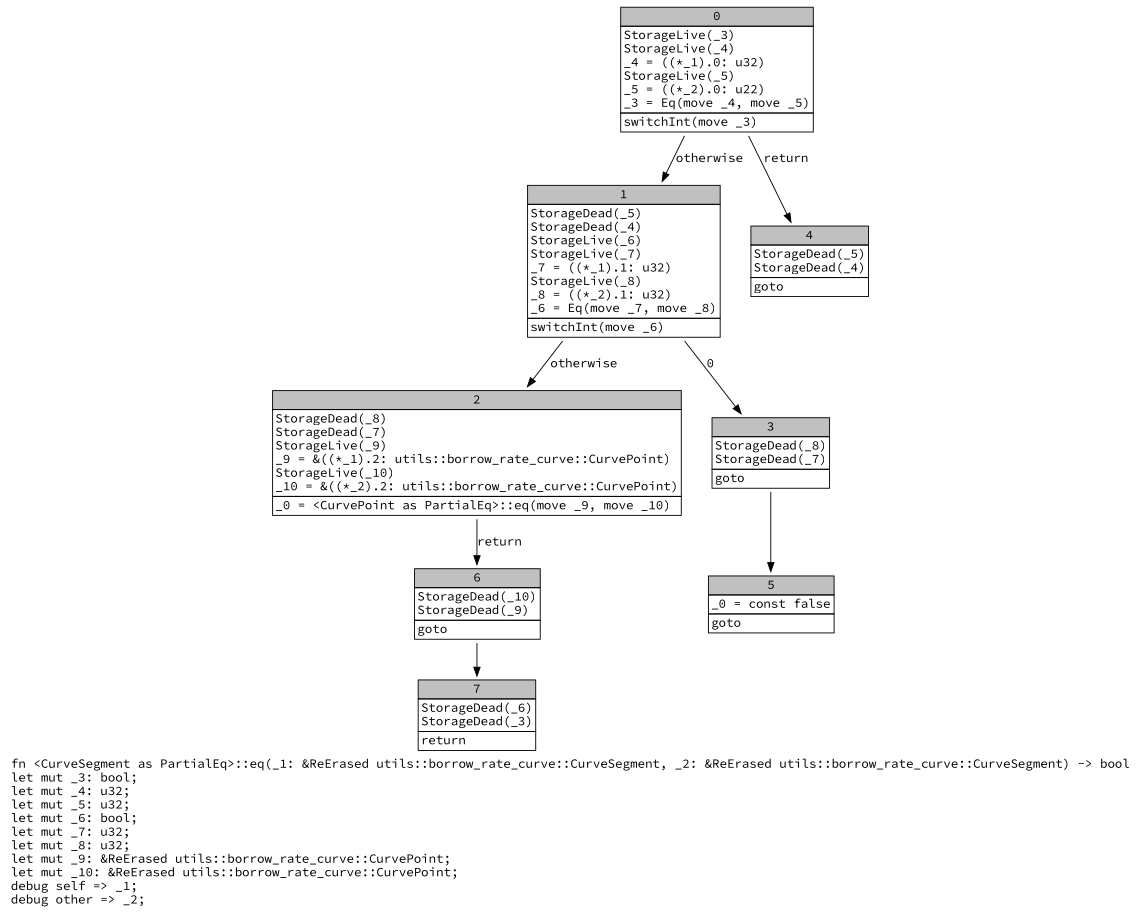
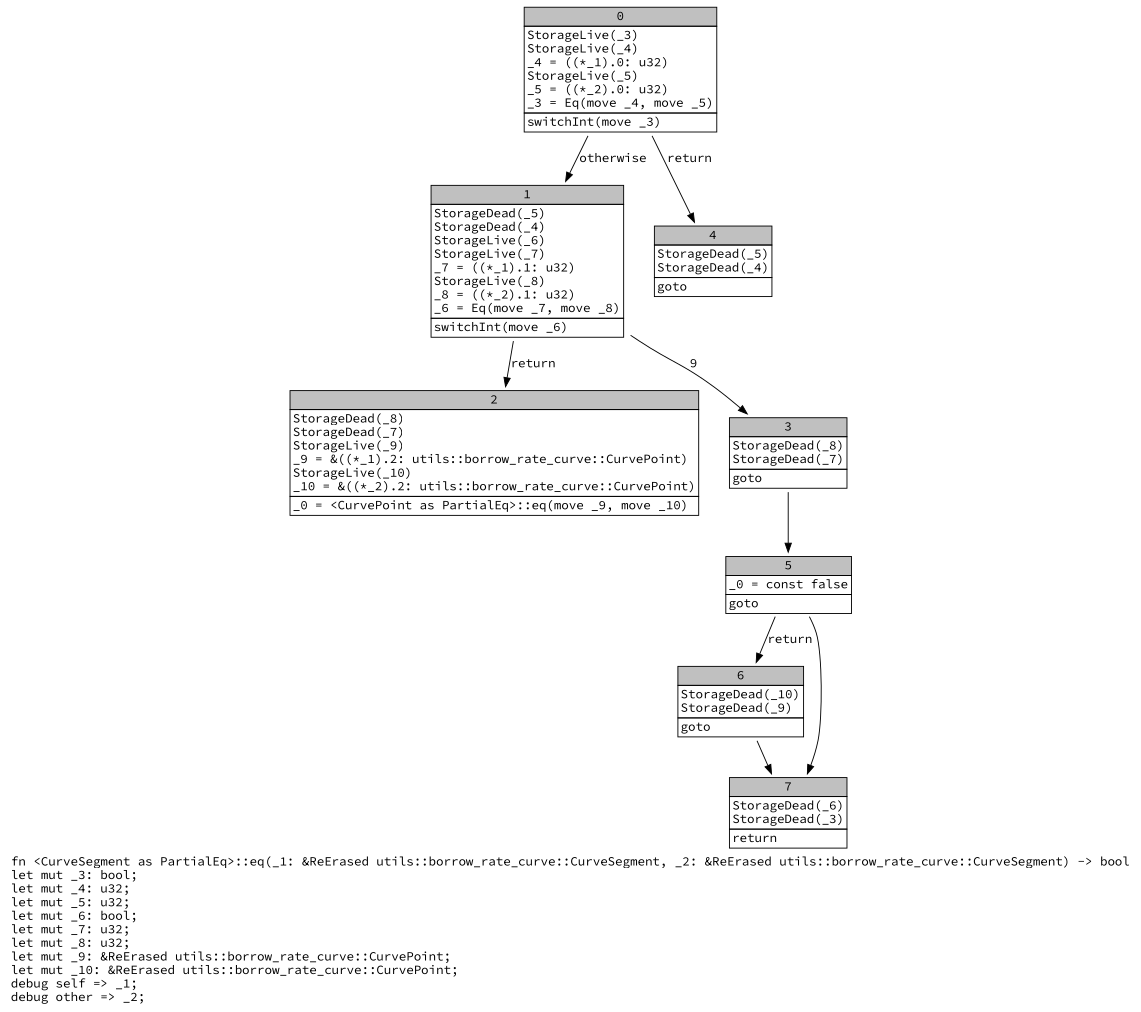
(694, 90) -> (598, 90)
(584, 364) -> (533, 364)
(711, 364) -> (694, 364)
(477, 537) -> (767, 635)
none -> (821, 691)
